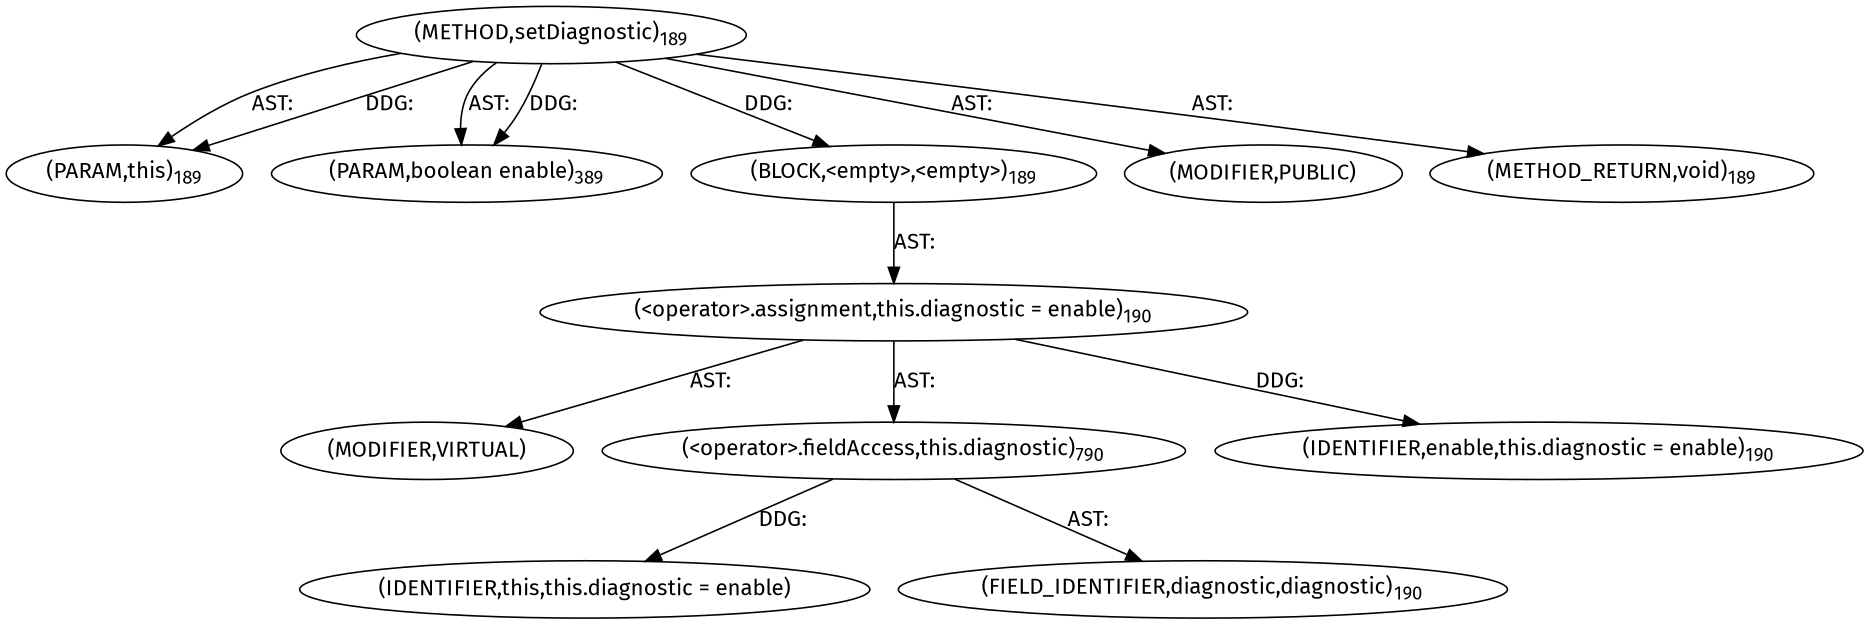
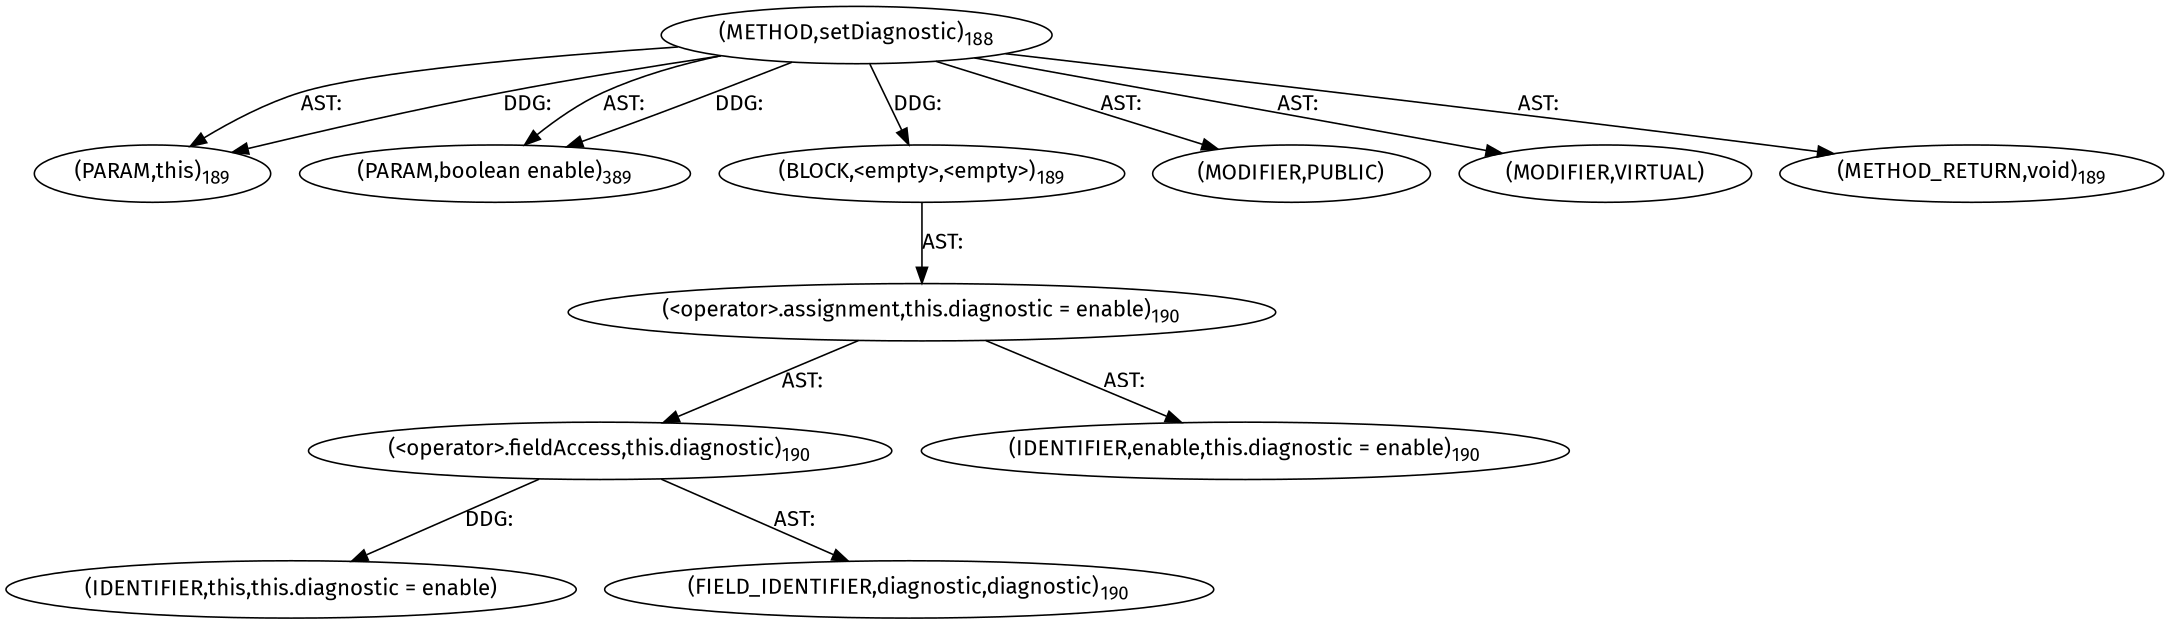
(674, 33) -> (979, 33)
(662, 381) -> (1230, 104)
(1283, 382) -> (1127, 382)
(1091, 448) -> (797, 448)
